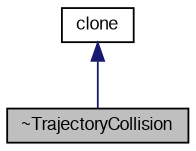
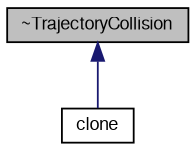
(98, 85) -> (98, 85)
